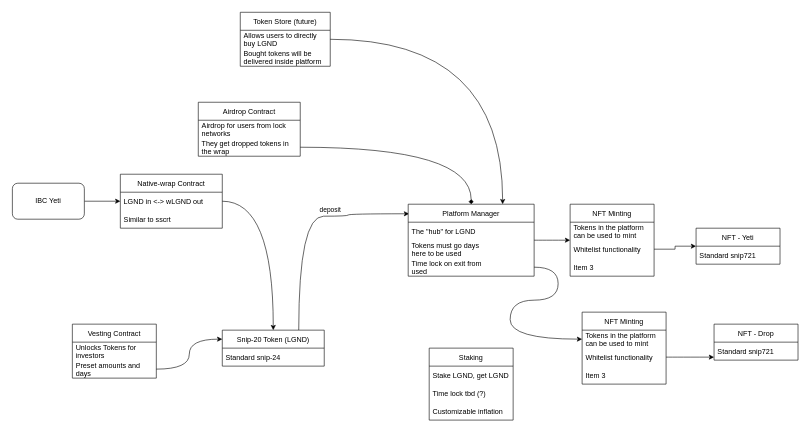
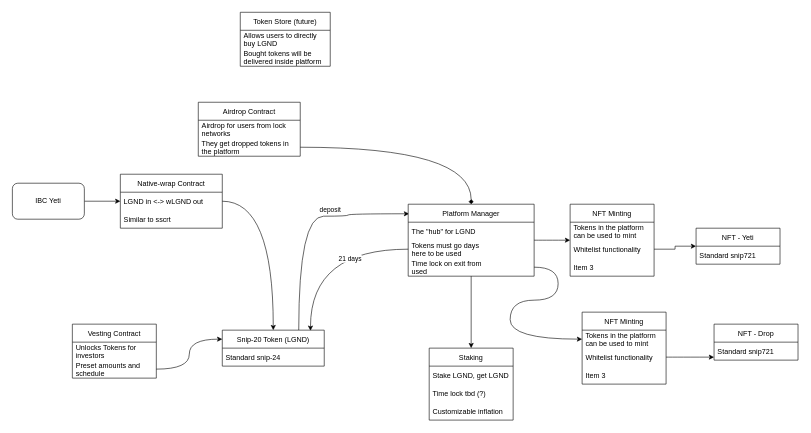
(457, 78) -> none
(249, 143) -> (249, 143)
none -> (338, 267)
none -> (471, 342)
(110, 365) -> (110, 365)
